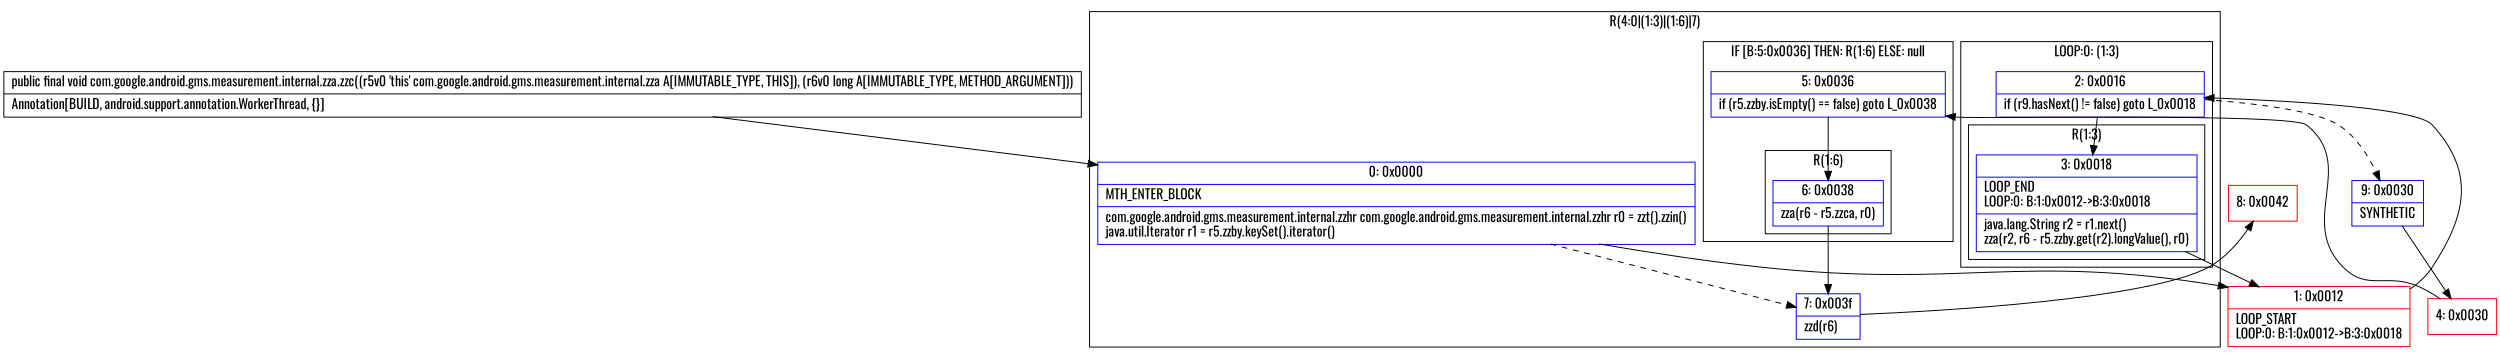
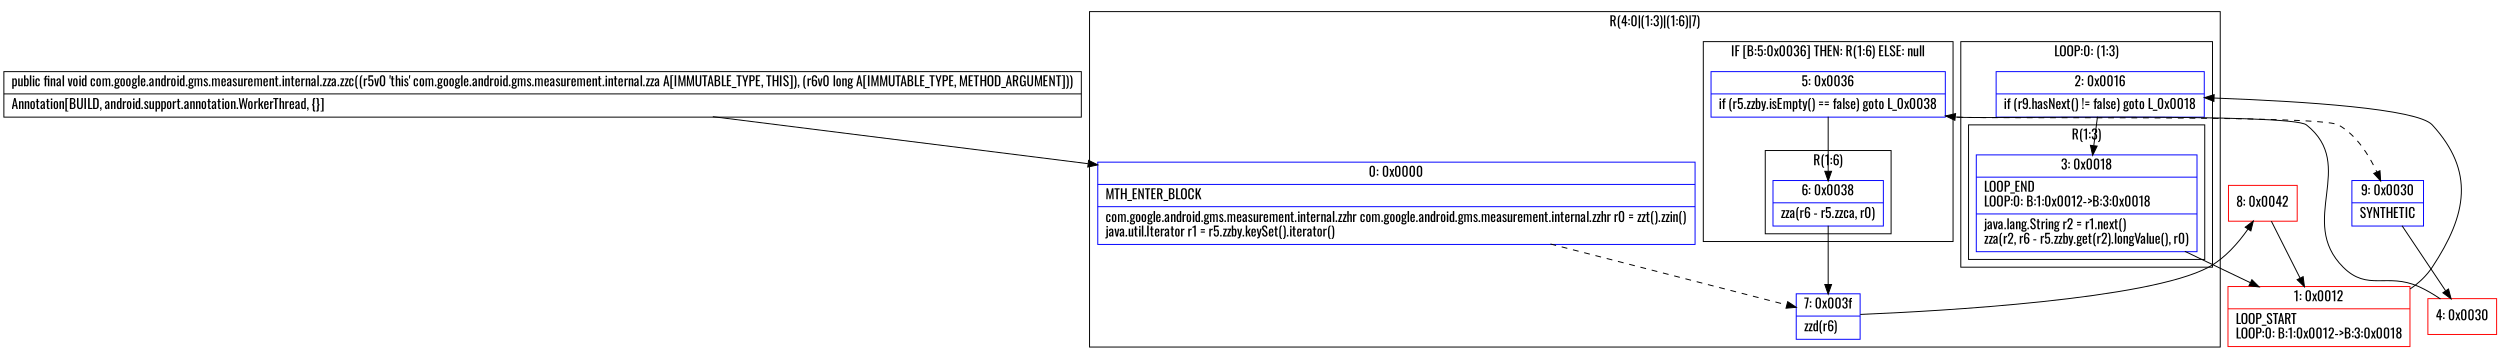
(2303, 112) -> (2173, 118)
(1908, 274) -> (2286, 250)
